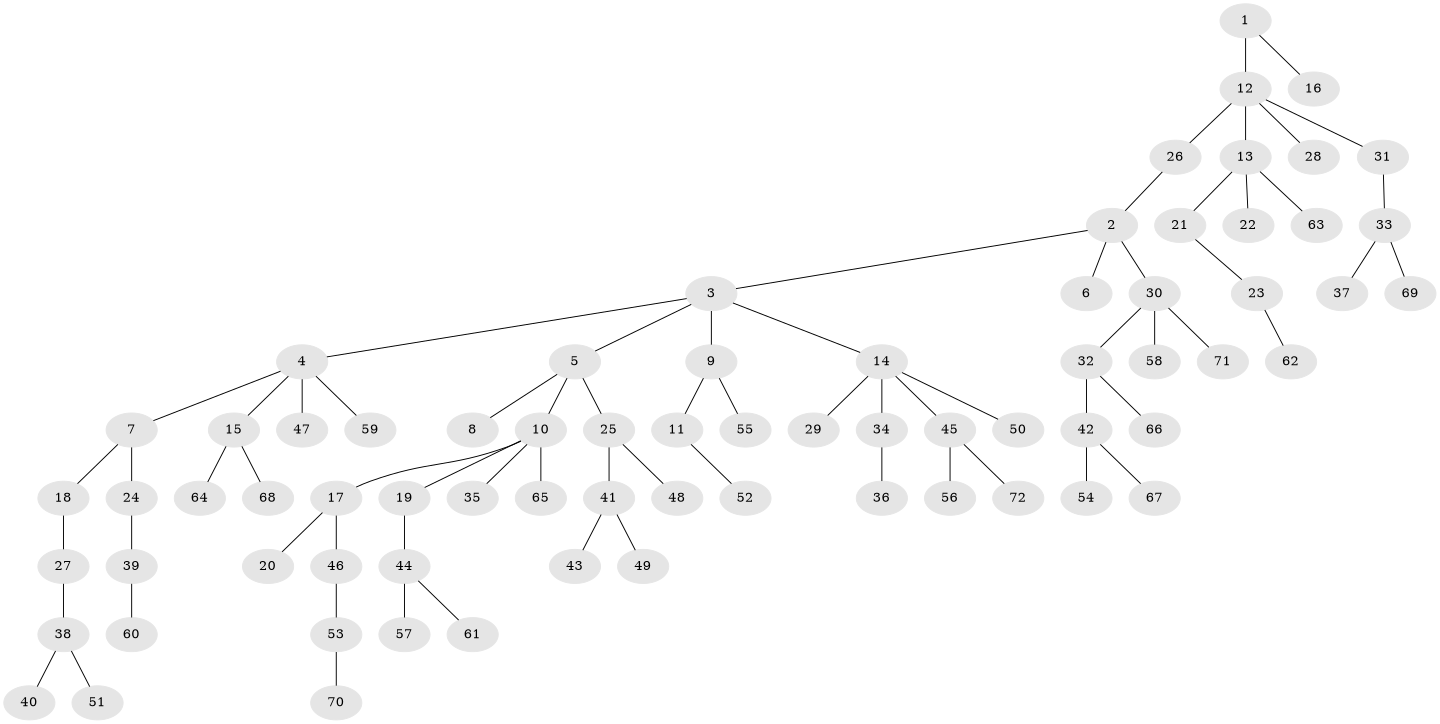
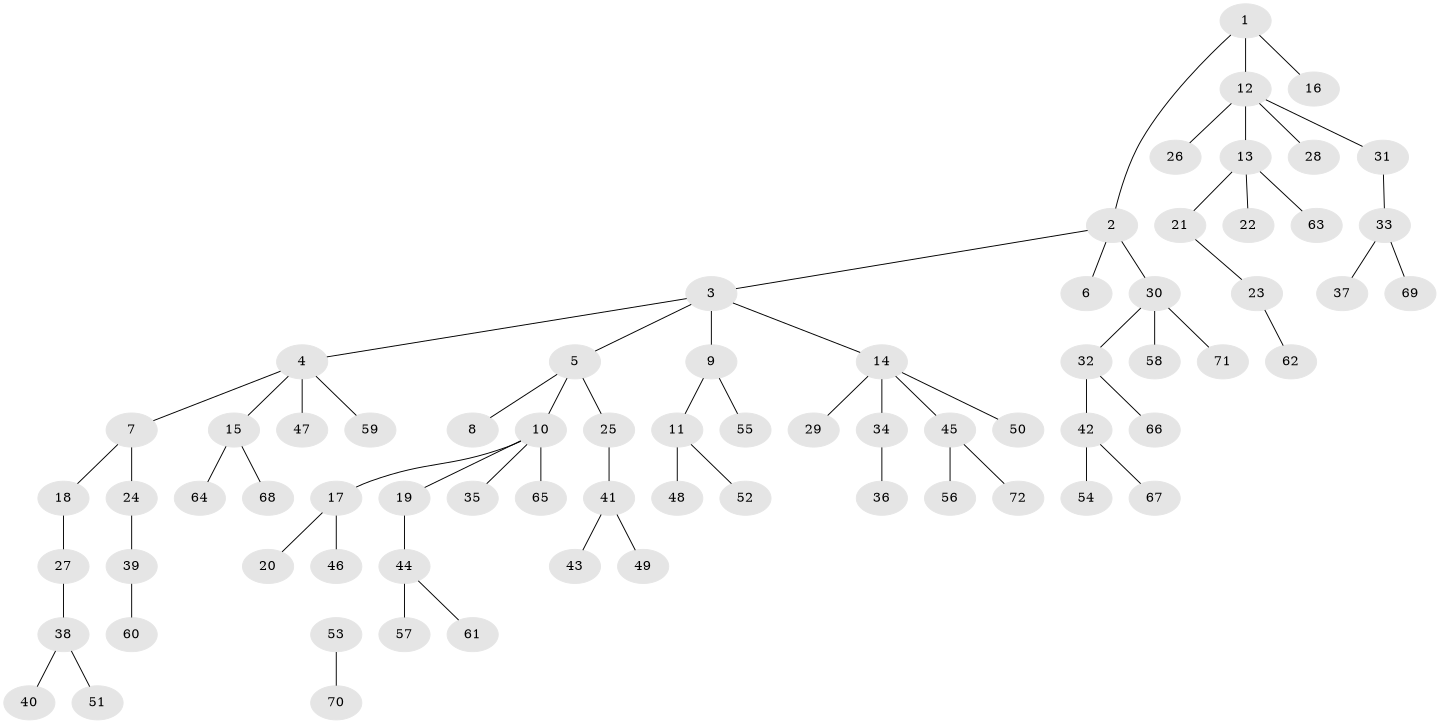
(1144, 191) -> (1160, 113)
(643, 464) -> (677, 464)
(336, 601) -> none
